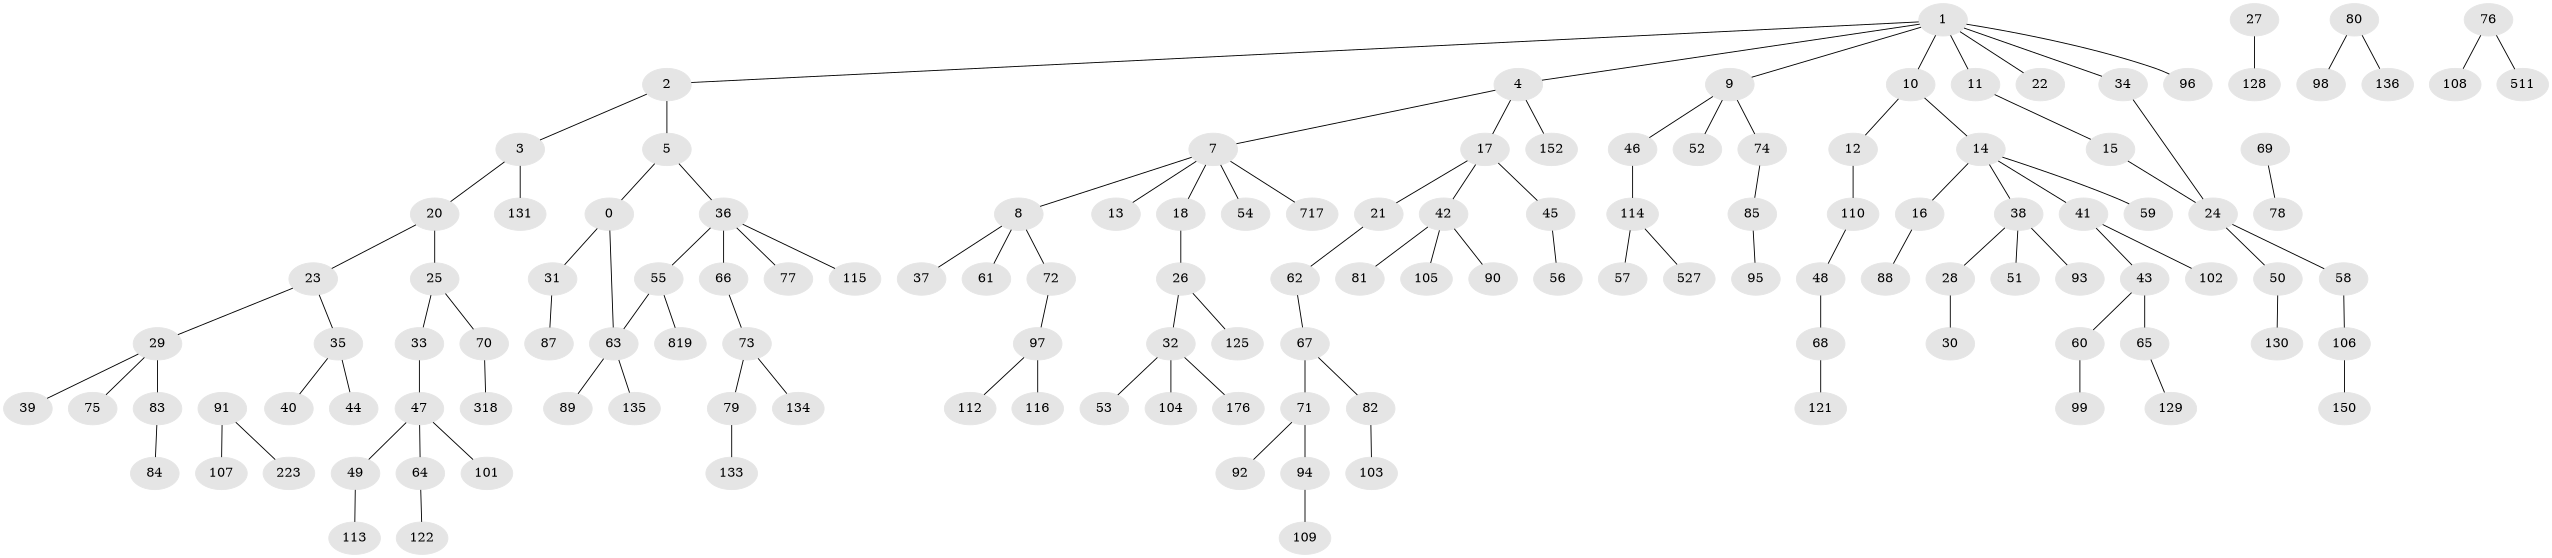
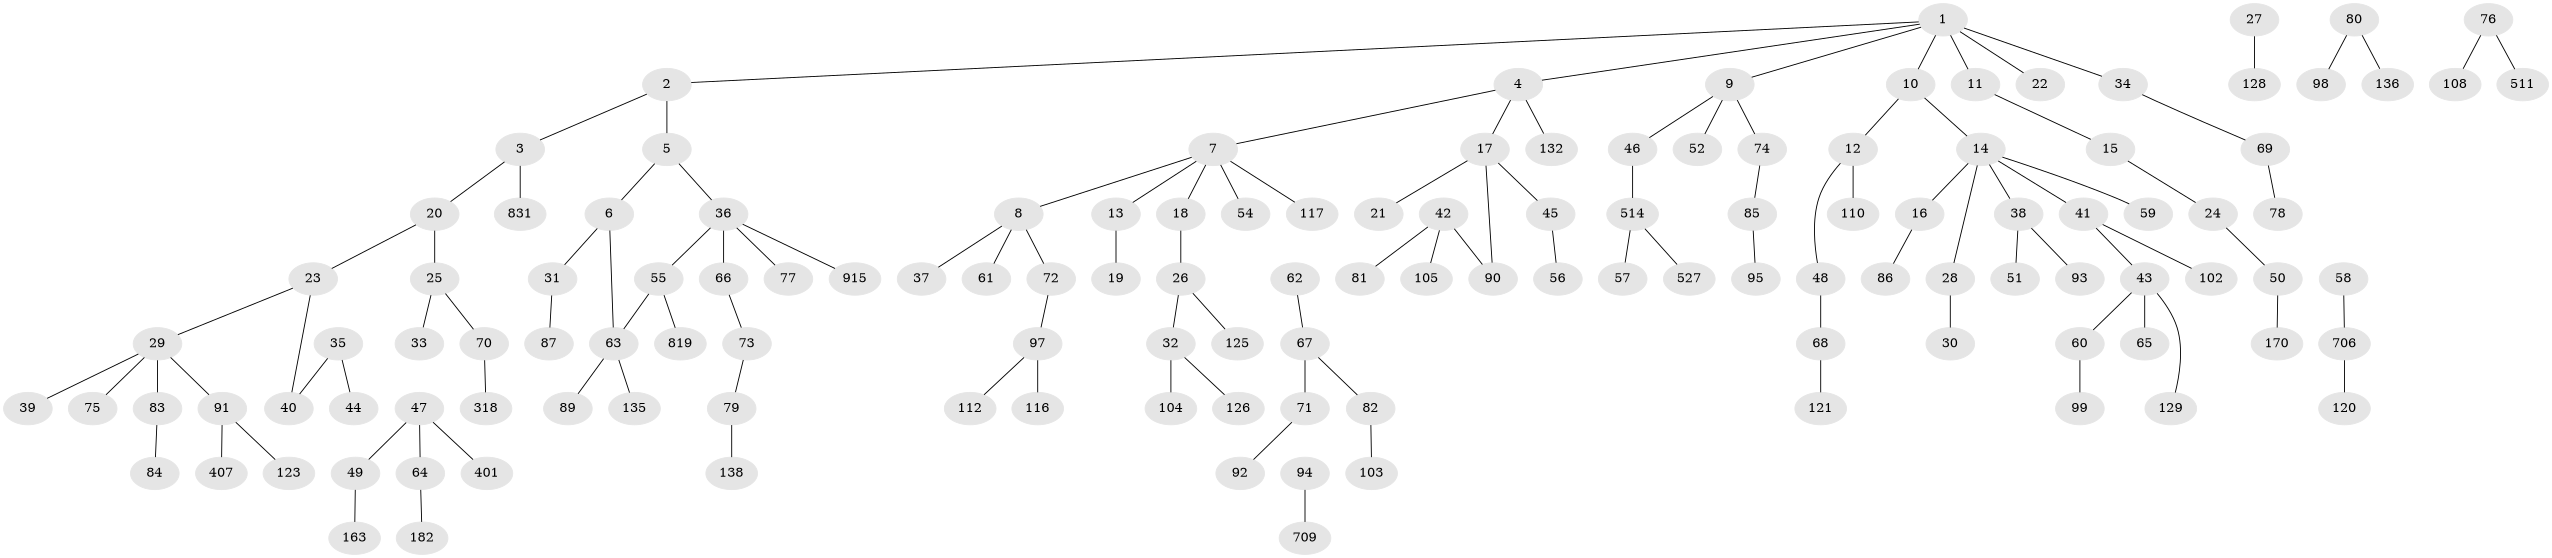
(2188, 85) -> none
(1552, 149) -> (1552, 149)
(2168, 149) -> (2194, 118)
(1464, 182) -> (1489, 214)
(520, 214) -> (520, 214)
(609, 214) -> (609, 214)
(1312, 214) -> (1312, 214)
(1633, 214) -> (1633, 214)
(1337, 247) -> none
(1837, 247) -> (1816, 210)
(1984, 247) -> (1966, 214)
(2278, 247) -> none
(855, 279) -> (855, 279)
none -> (1116, 279)
(1885, 279) -> (1885, 279)
(326, 311) -> (301, 344)
(2277, 344) -> (2277, 344)
(2344, 344) -> (2344, 344)
none -> (190, 376)
(419, 376) -> none
(2158, 376) -> (2180, 340)
(798, 409) -> none
(1104, 409) -> none
(1238, 409) -> (1238, 409)
(2344, 409) -> (2344, 409)
(1305, 441) -> none
(221, 473) -> (221, 473)
(289, 473) -> (289, 473)
(487, 473) -> (487, 473)
(732, 473) -> (732, 473)
(355, 538) -> (355, 538)
(422, 538) -> (422, 538)
(1305, 538) -> (1305, 538)
